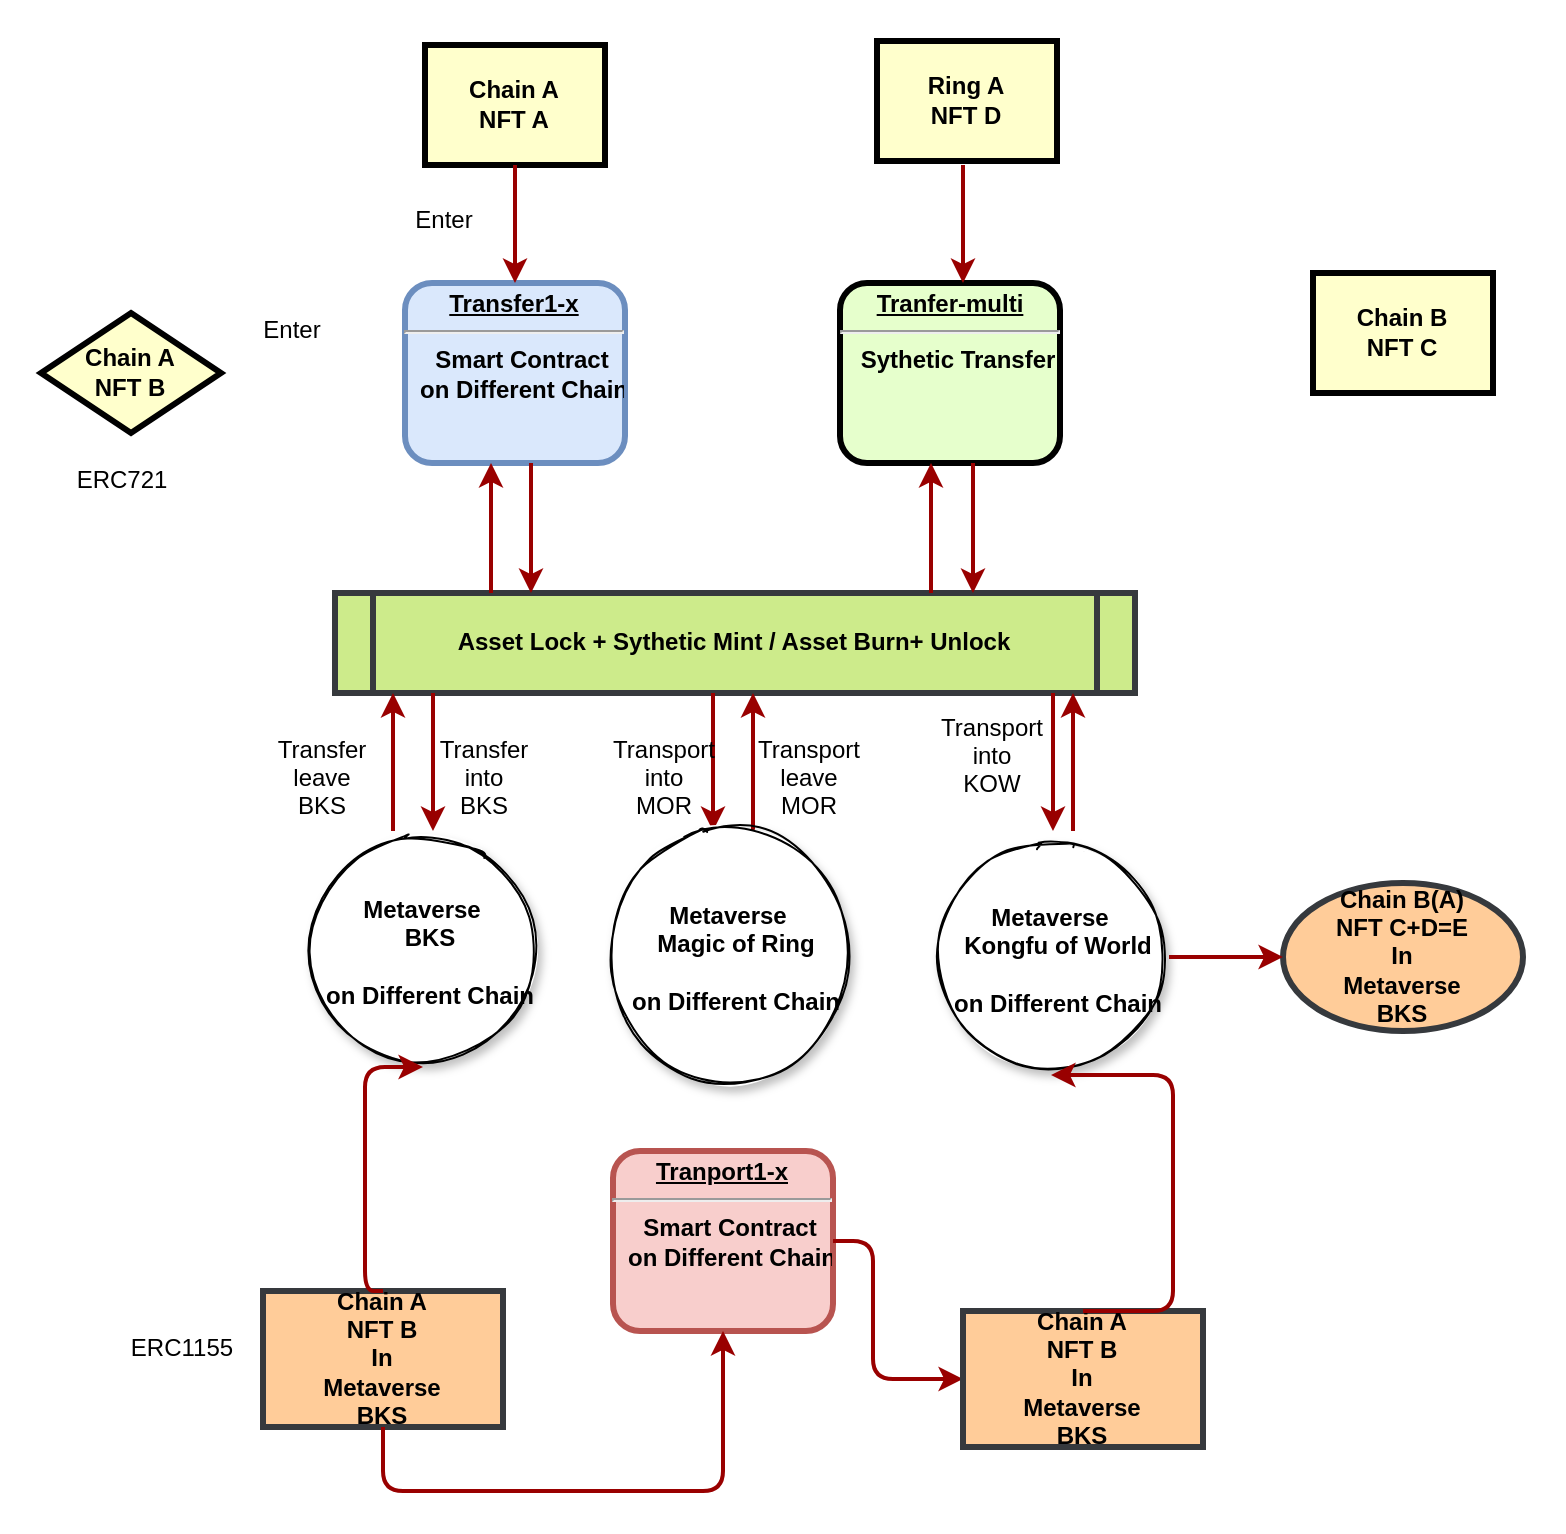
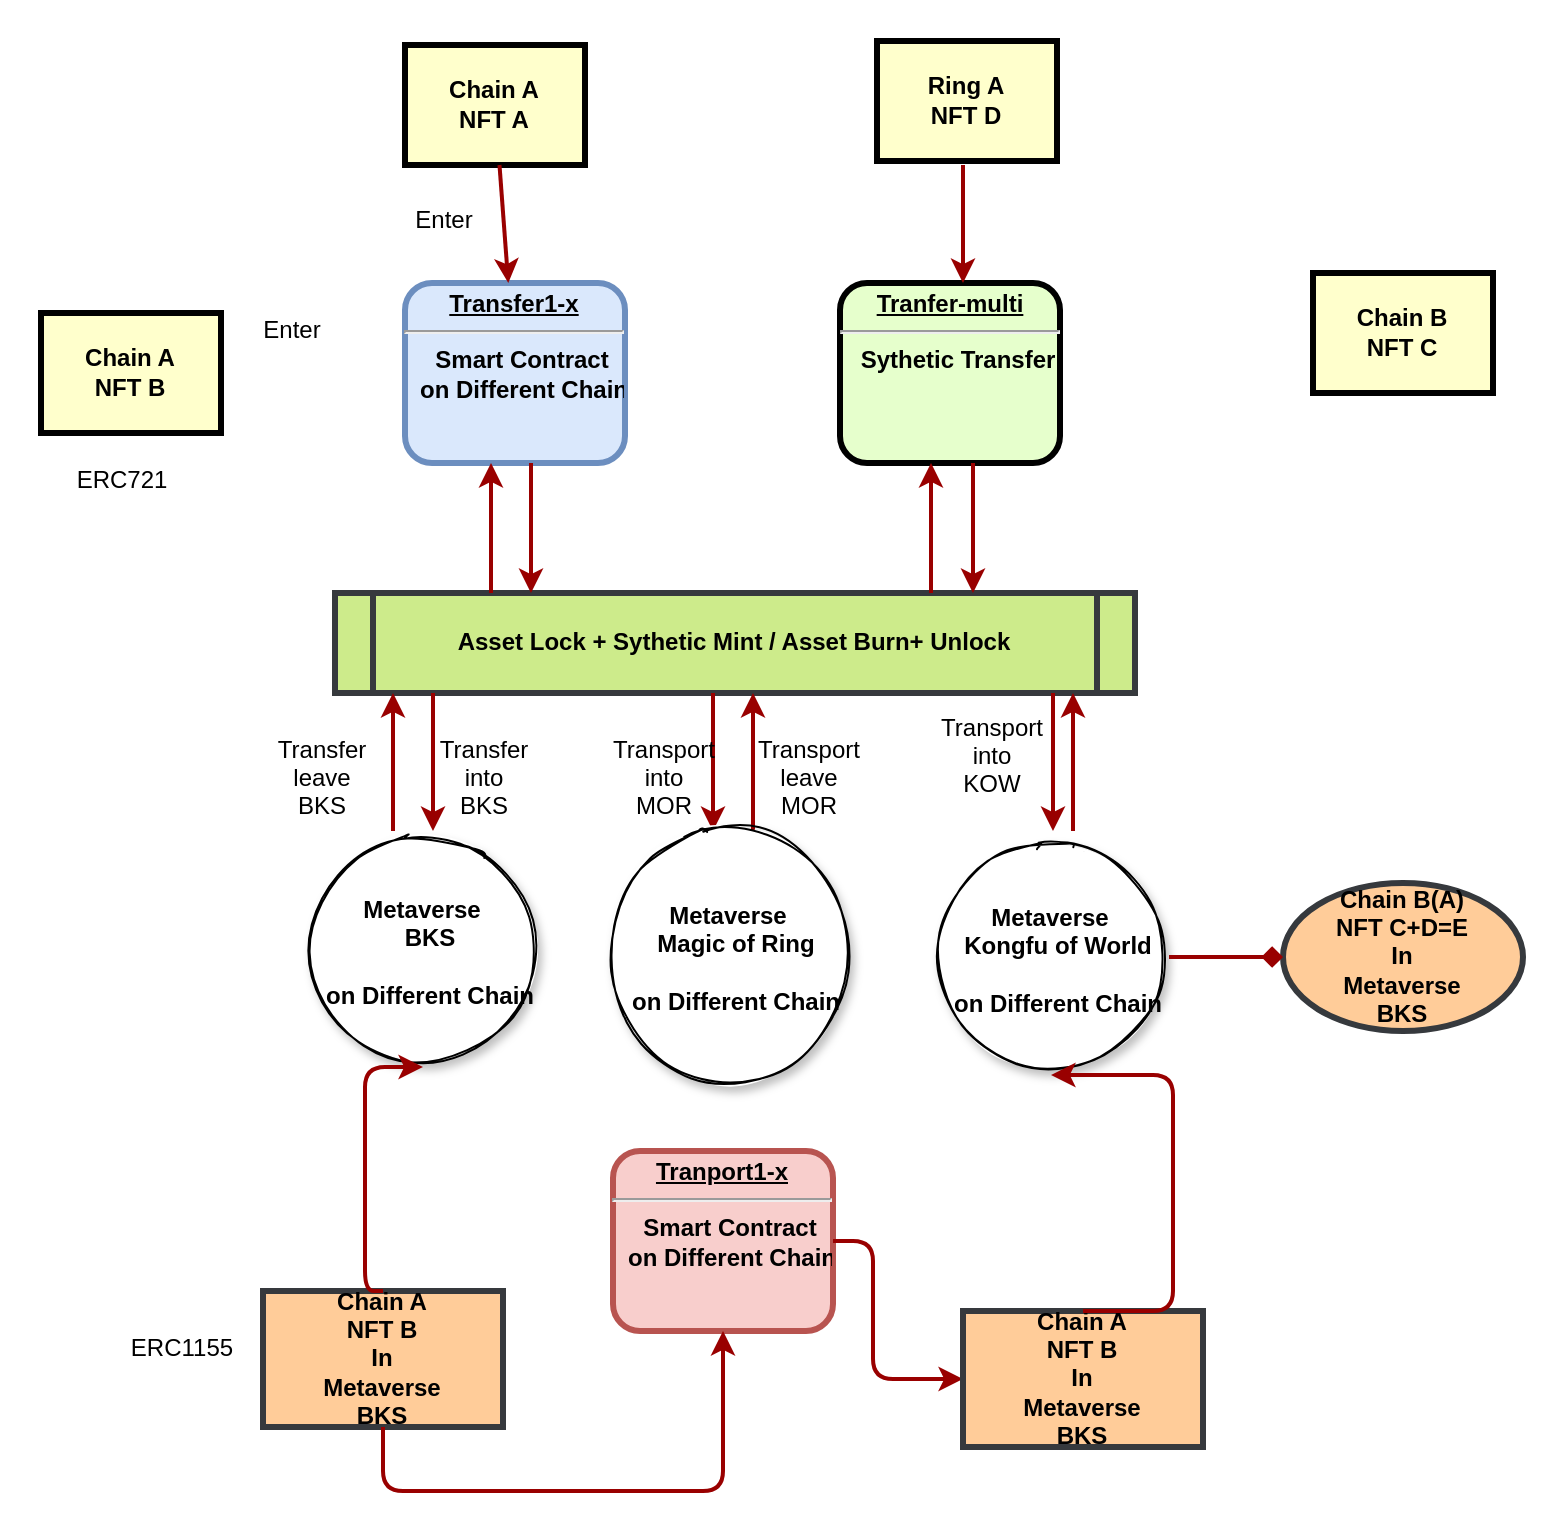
(515, 105) -> (495, 105)
(131, 373) -> (131, 373)
(1263, 957) -> (1262, 957)
